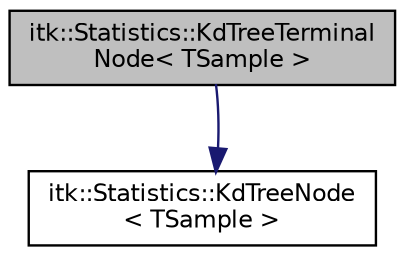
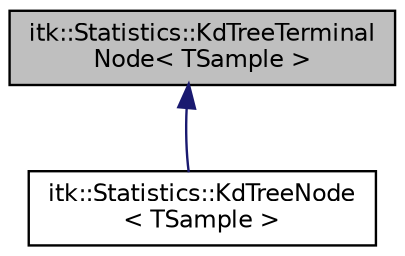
(218, 116) -> (186, 140)
